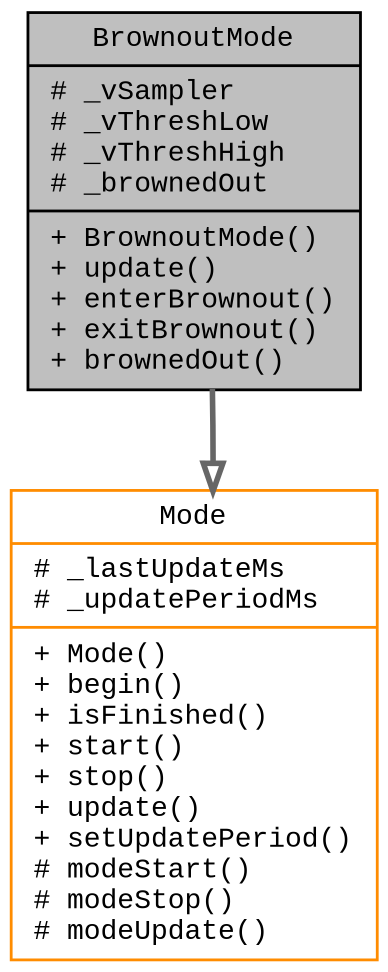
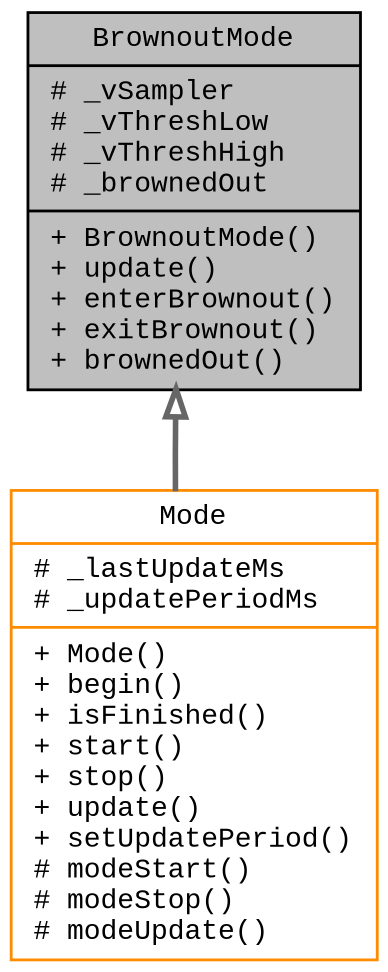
(213, 426) -> (175, 454)
